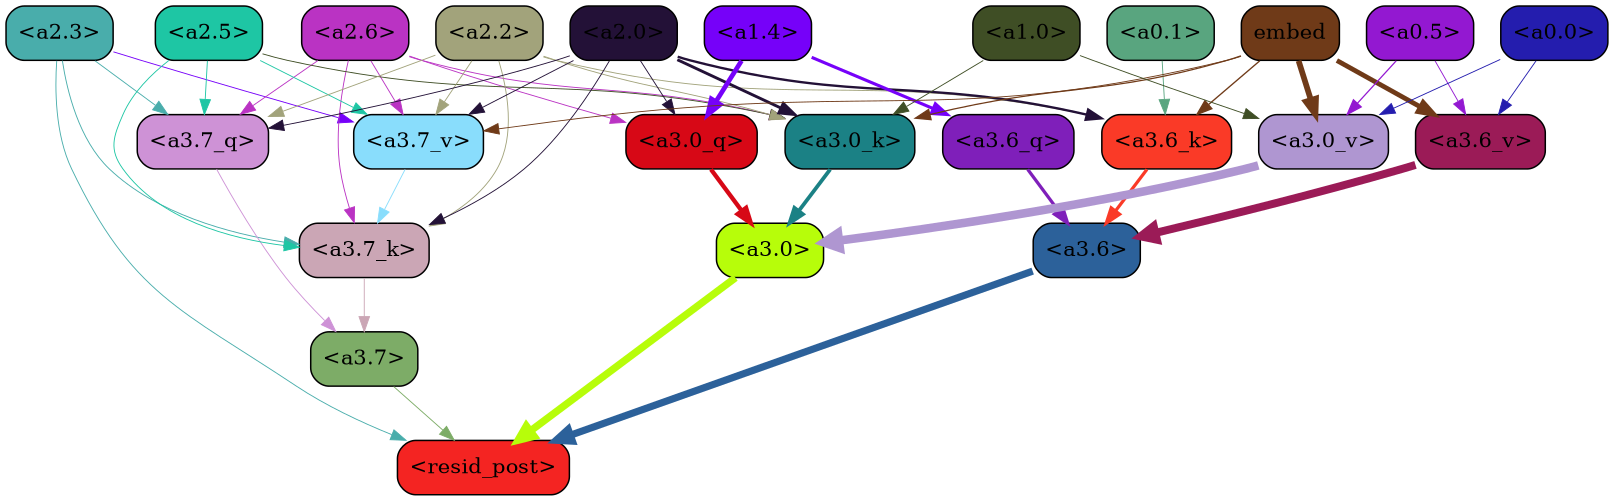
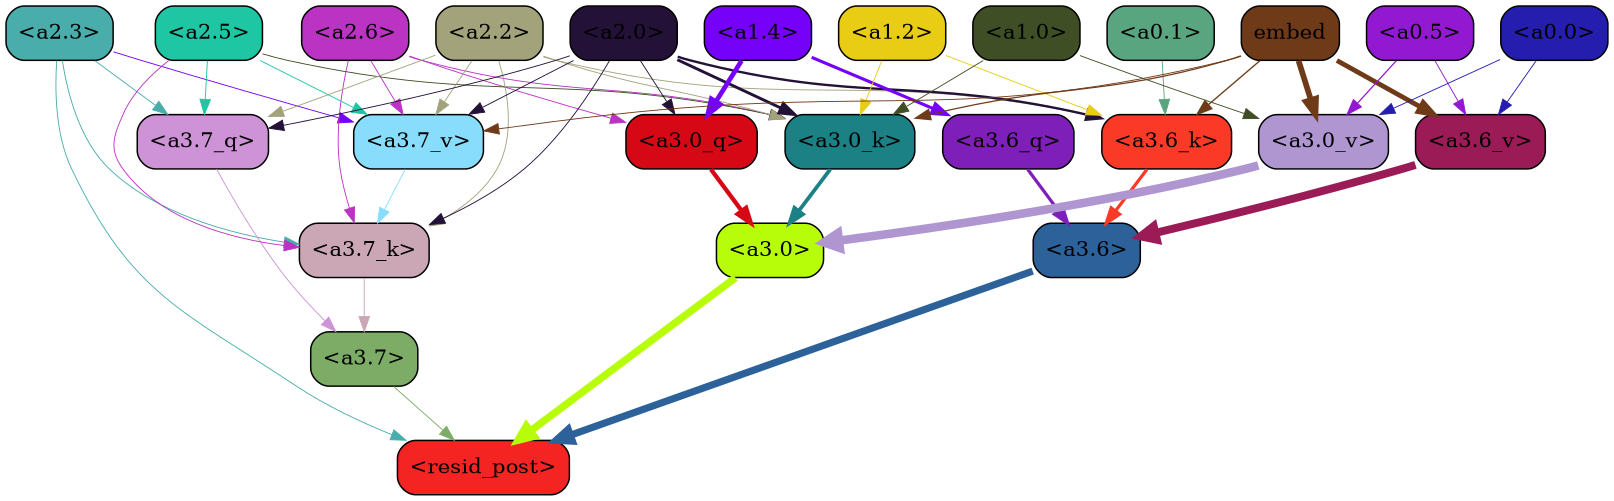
none -> (892, 33)
(284, 84) -> none
(121, 165) -> (121, 165)
